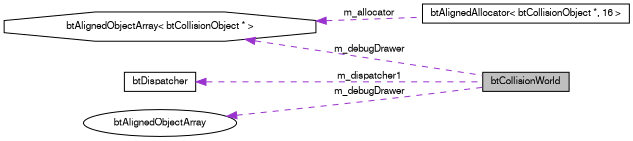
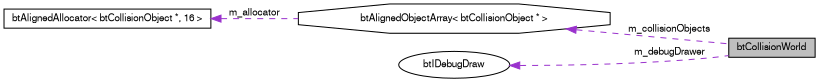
(374, 19) -> (260, 19)
(369, 49) -> (670, 29)
(160, 82) -> none
(160, 123) -> (454, 65)
